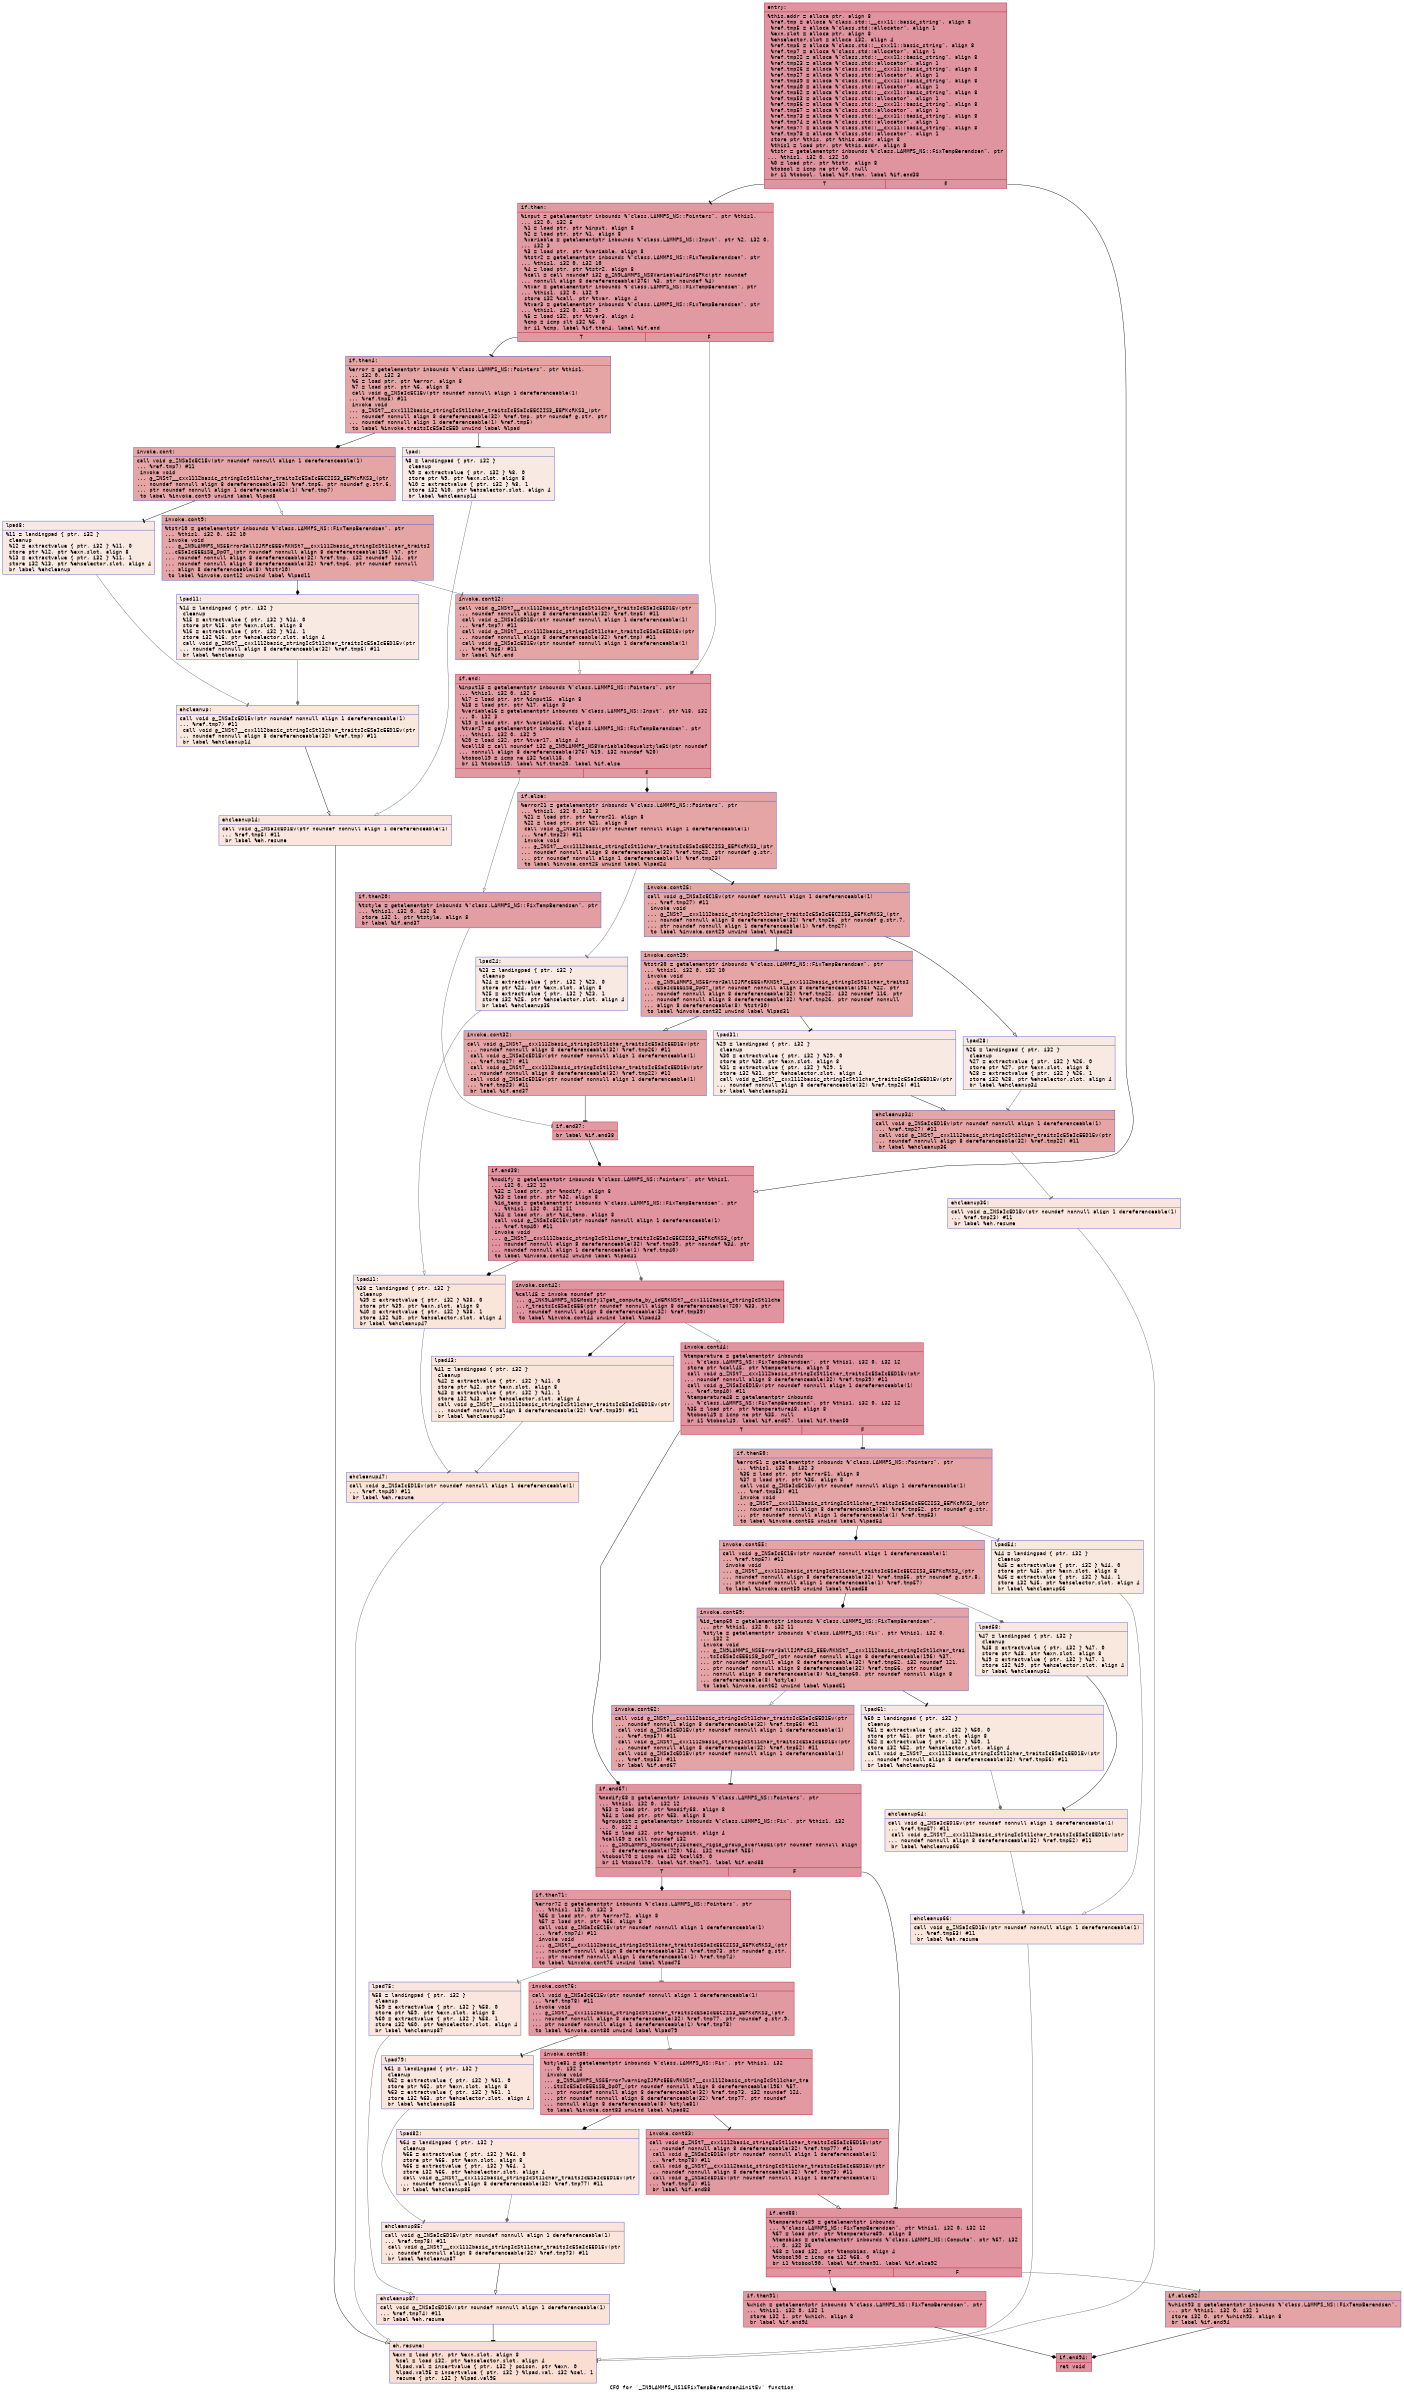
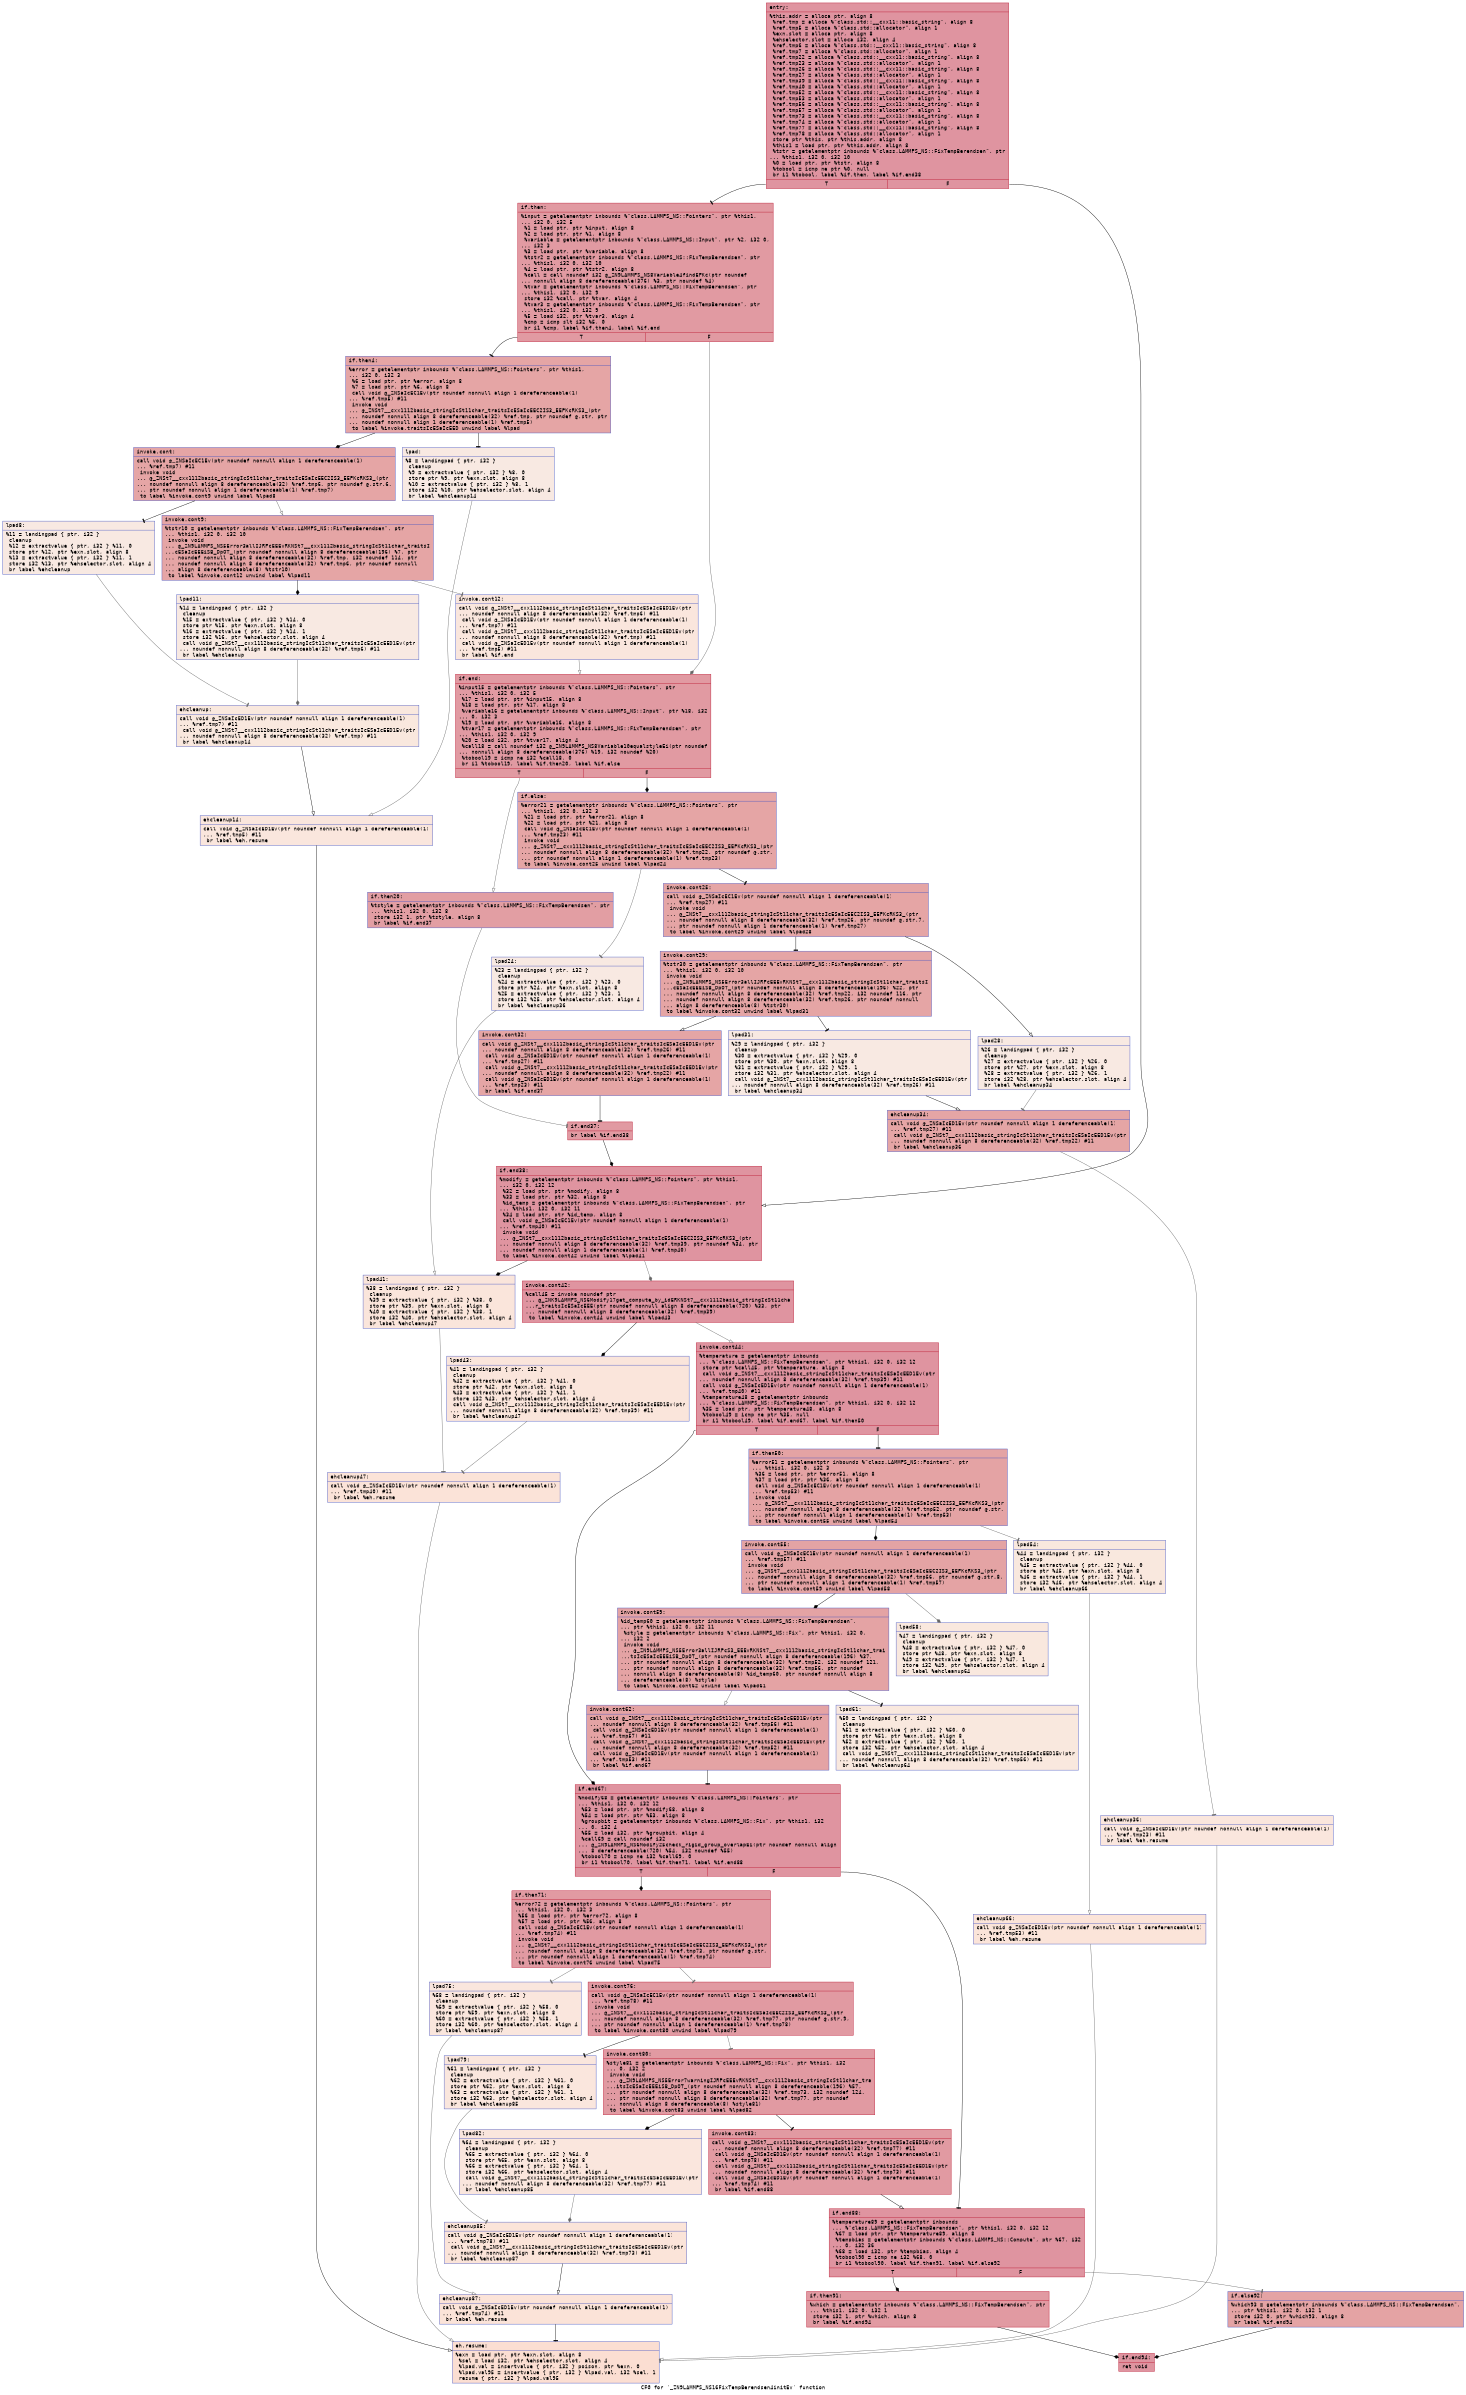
(577, 627) -> (577, 627)
(1006, 1830) -> none
